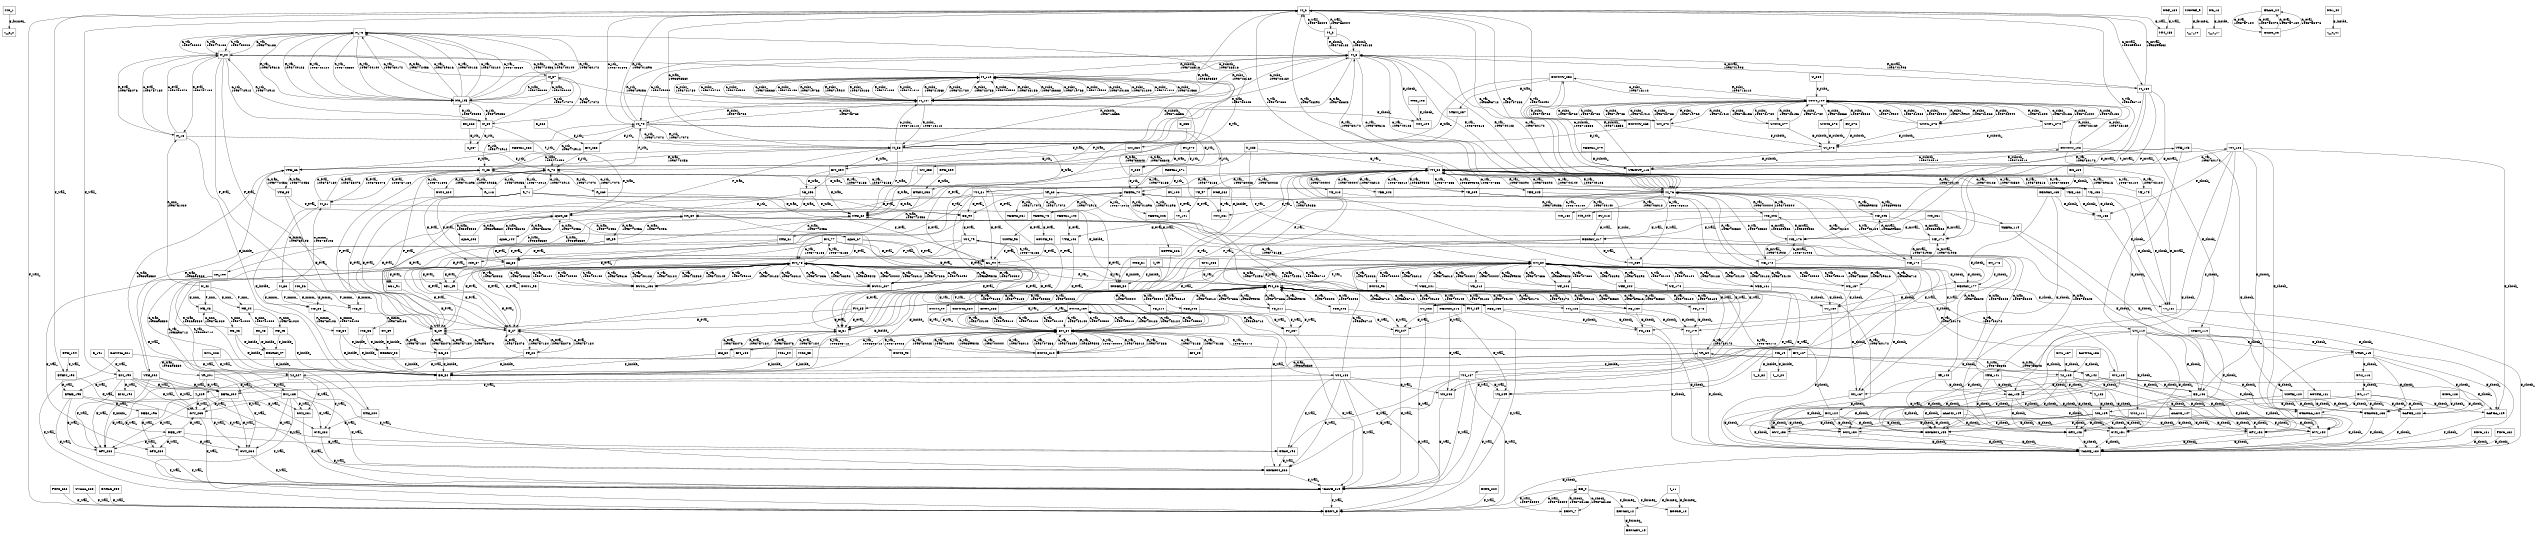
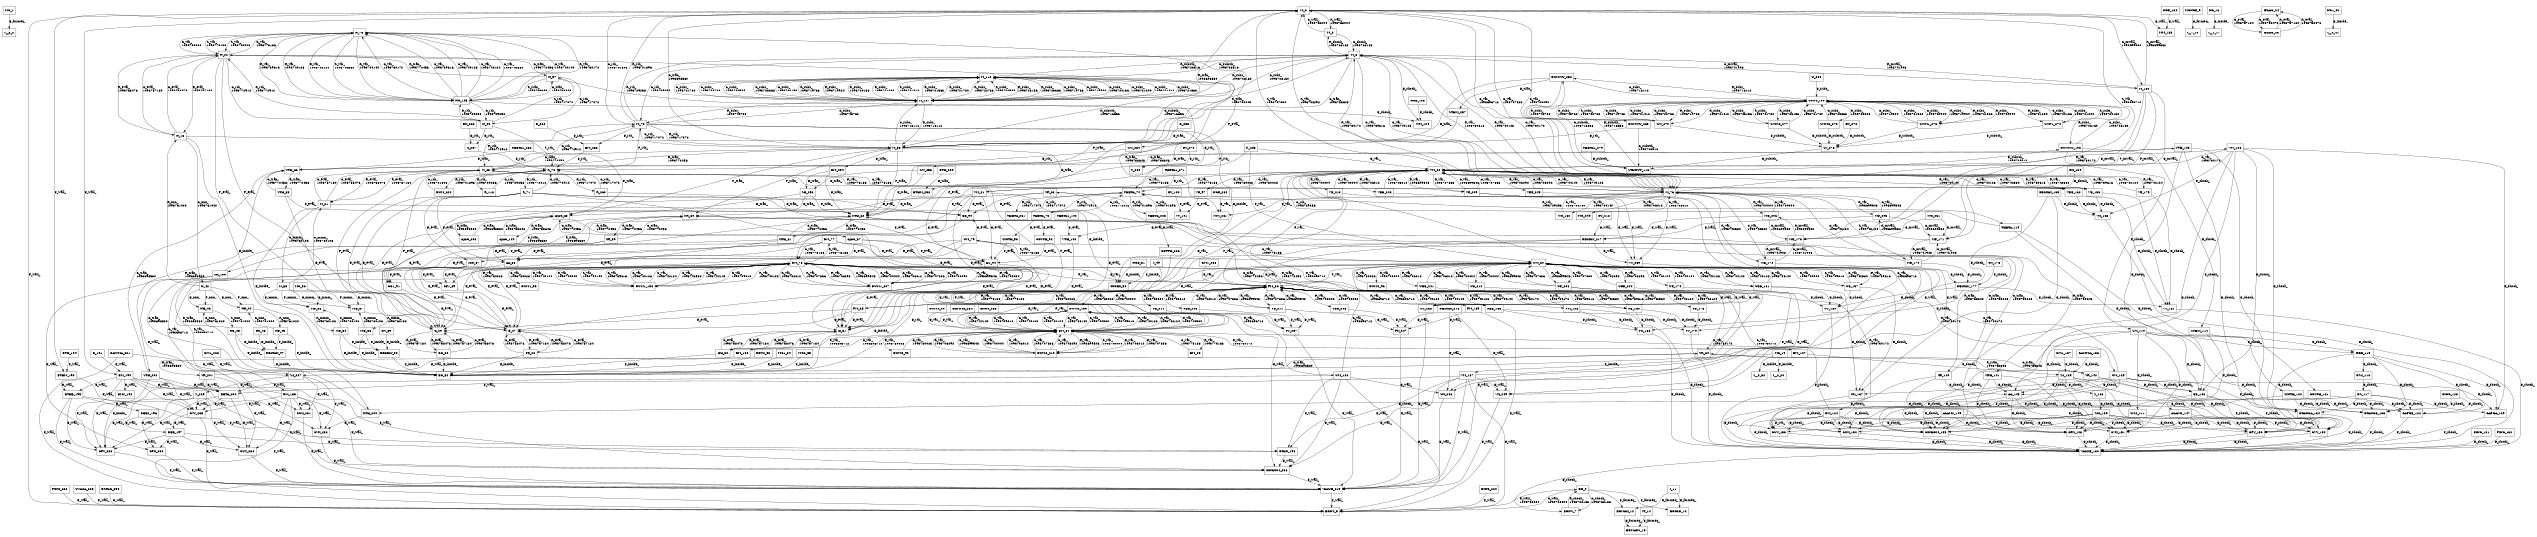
(1234, 124) -> (1234, 124)
(1022, 148) -> (1003, 145)
(1856, 159) -> (1639, 146)
none -> (802, 173)
(1129, 180) -> none
none -> (1537, 196)
(762, 204) -> (762, 204)
none -> (197, 209)
(963, 227) -> (977, 229)
(1624, 228) -> (1624, 228)
(867, 231) -> (831, 231)
(909, 251) -> (909, 251)
(2177, 251) -> (2177, 251)
(1028, 298) -> (1173, 291)
(917, 320) -> (917, 320)
none -> (363, 321)
none -> (2224, 333)
none -> (763, 353)
(2363, 353) -> (2363, 353)
(1916, 404) -> (1916, 404)
(2234, 405) -> (1319, 403)
(1780, 423) -> (1780, 423)
(187, 424) -> (178, 418)
(1363, 436) -> none
none -> (1647, 512)
